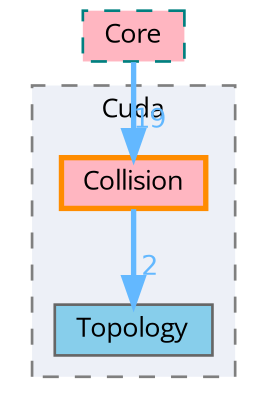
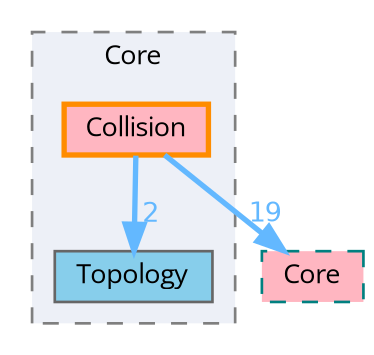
(134, 103) -> (214, 194)
(134, 111) -> (134, 57)
